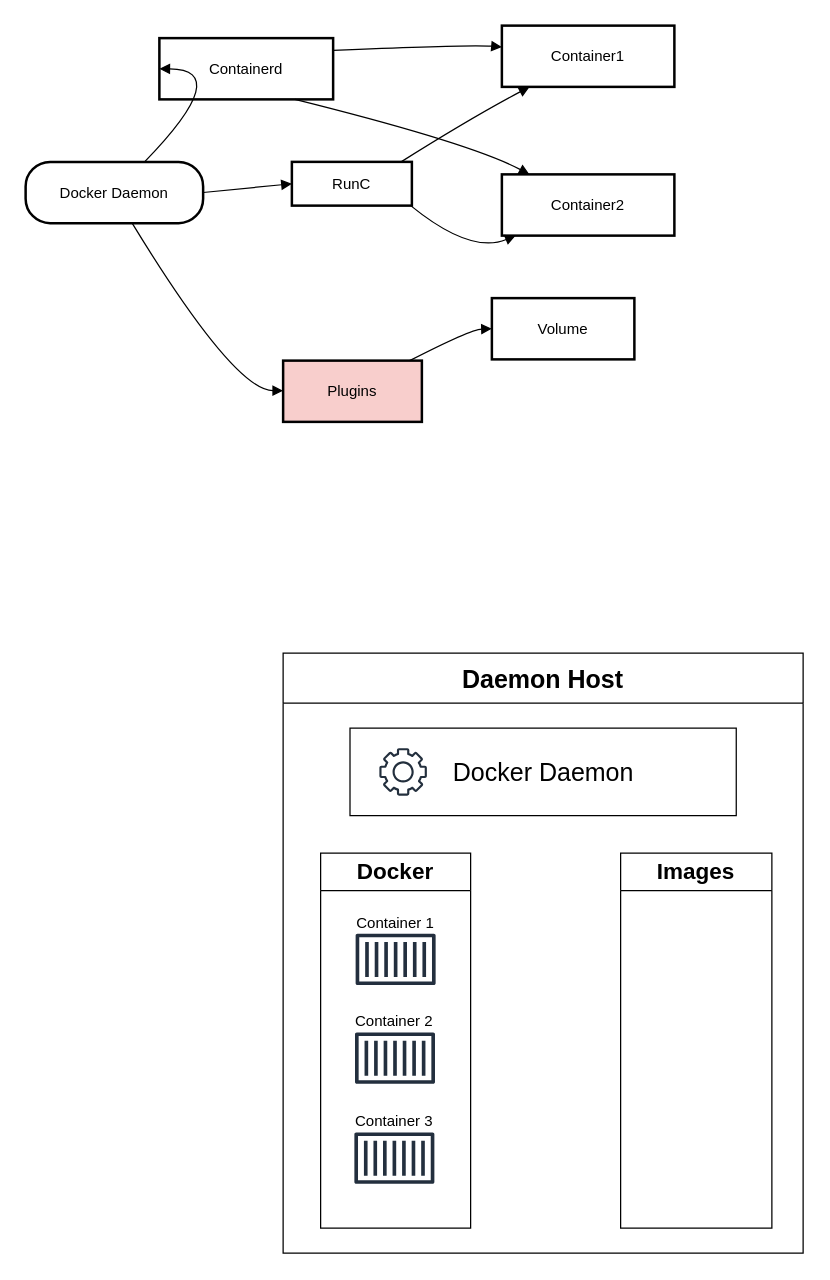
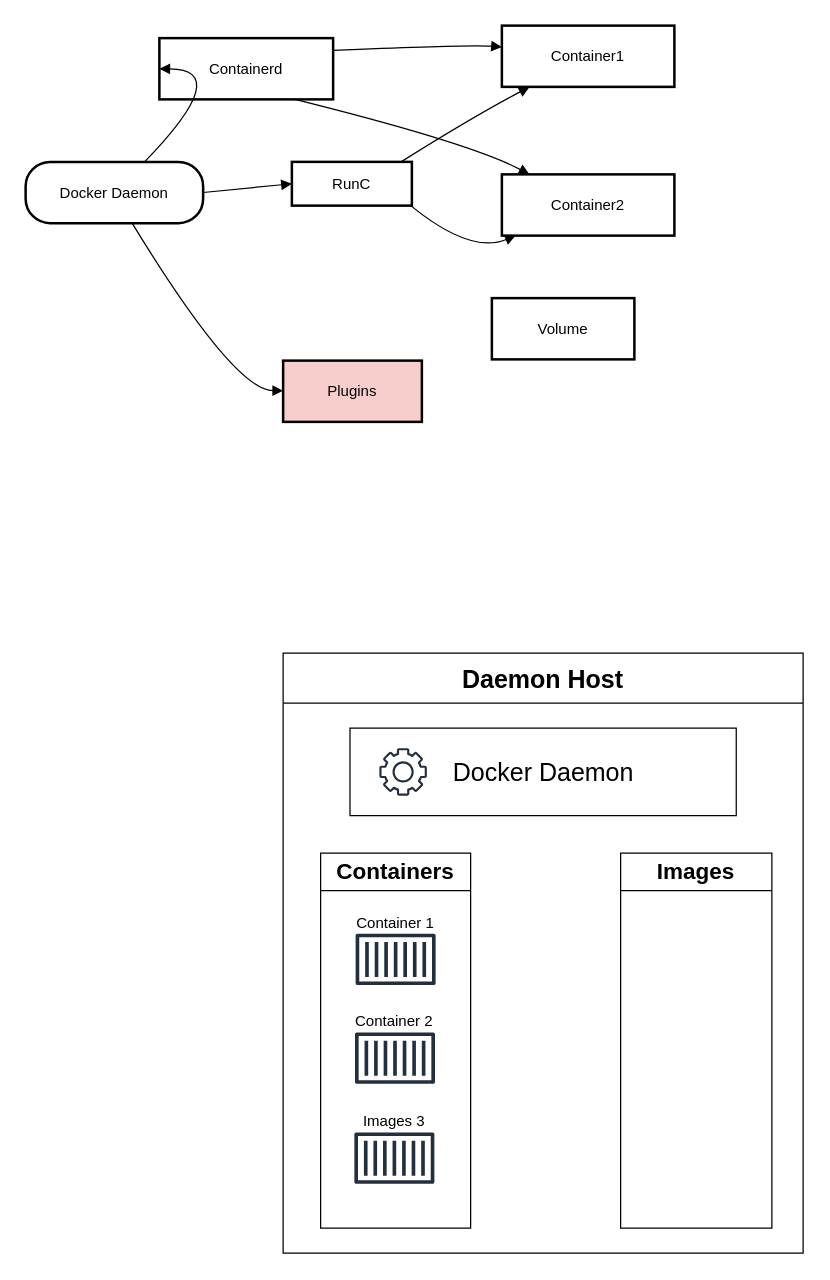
(445, 343) -> none
(396, 872) -> (396, 872)
(394, 1122) -> (394, 1122)
